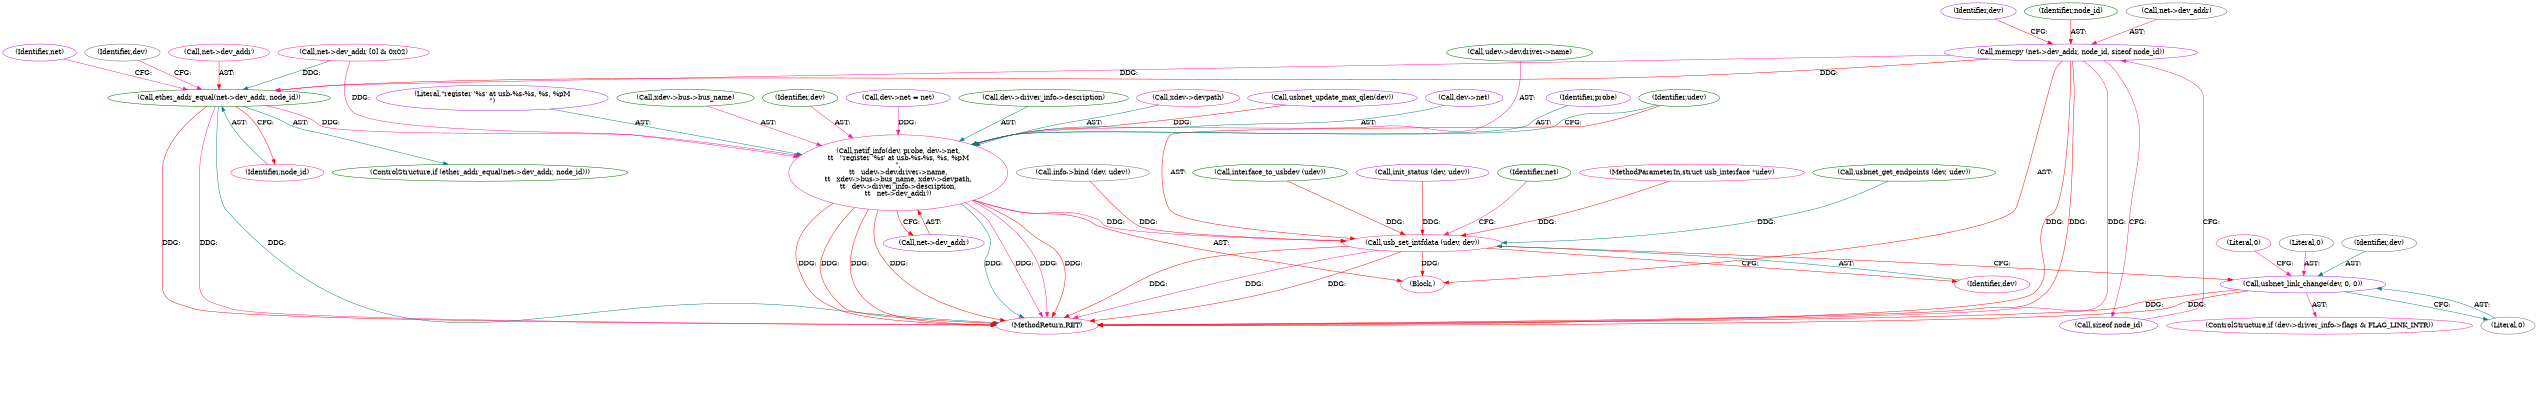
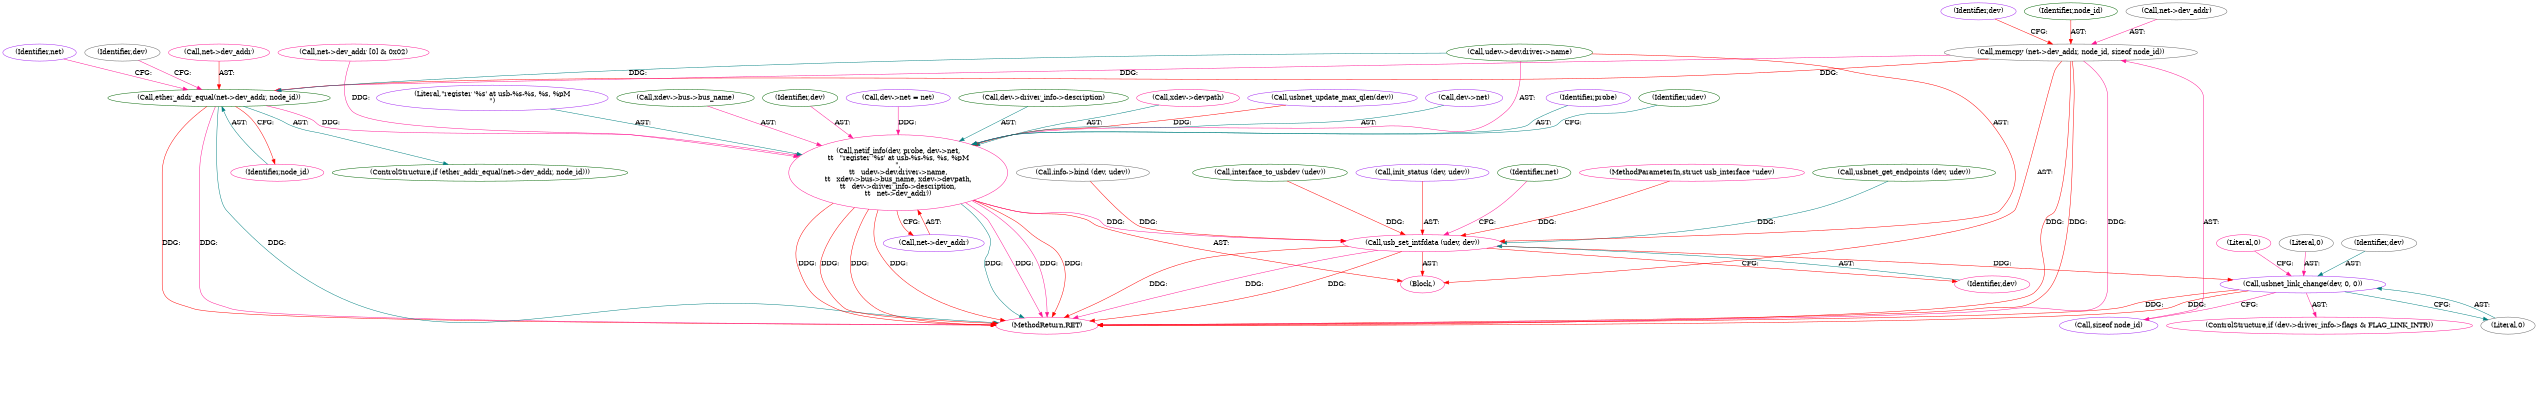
(2071, 53) -> (2071, 53)
(289, 74) -> (864, 62)
(1164, 150) -> (2005, 205)
(2135, 182) -> (2213, 308)
(1433, 223) -> (1433, 223)
(2212, 223) -> (2212, 223)
(1431, 264) -> (1431, 264)
(2003, 264) -> (2003, 264)
